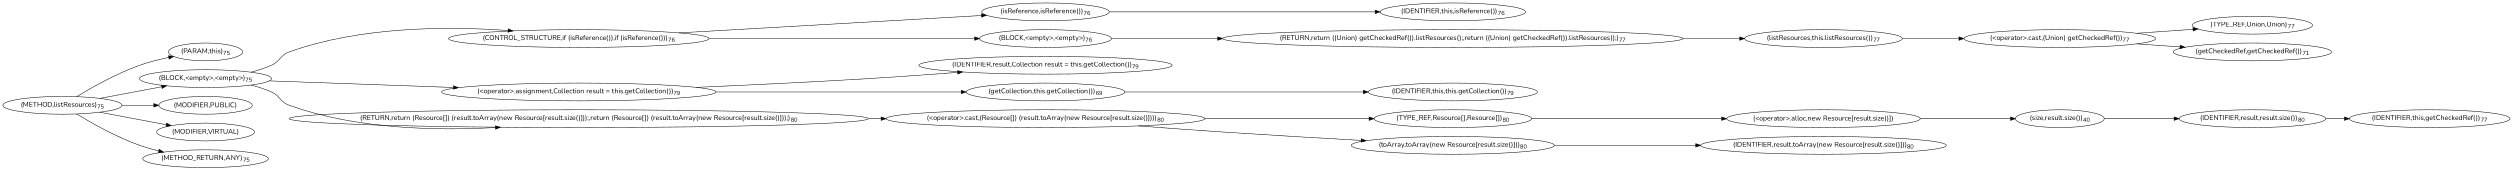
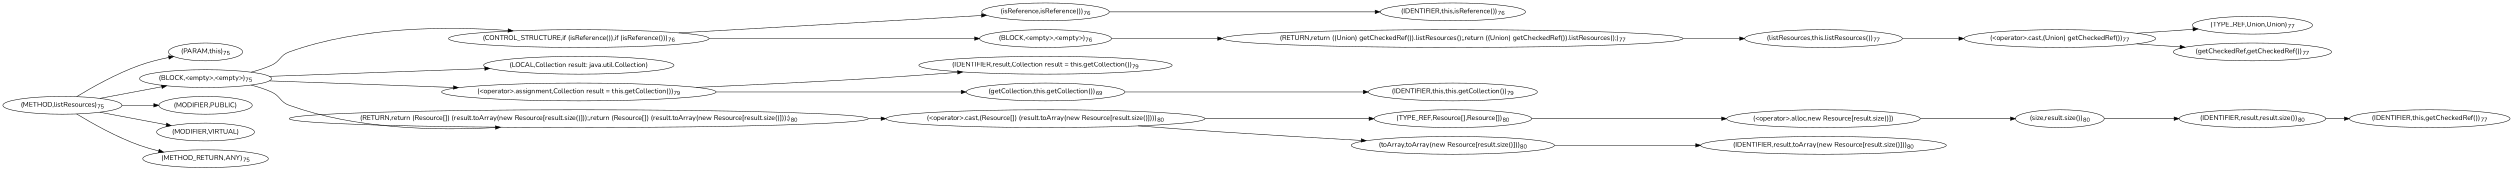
(2306, 51) -> (2306, 51)
none -> (579, 65)
(2087, 118) -> (2087, 118)
